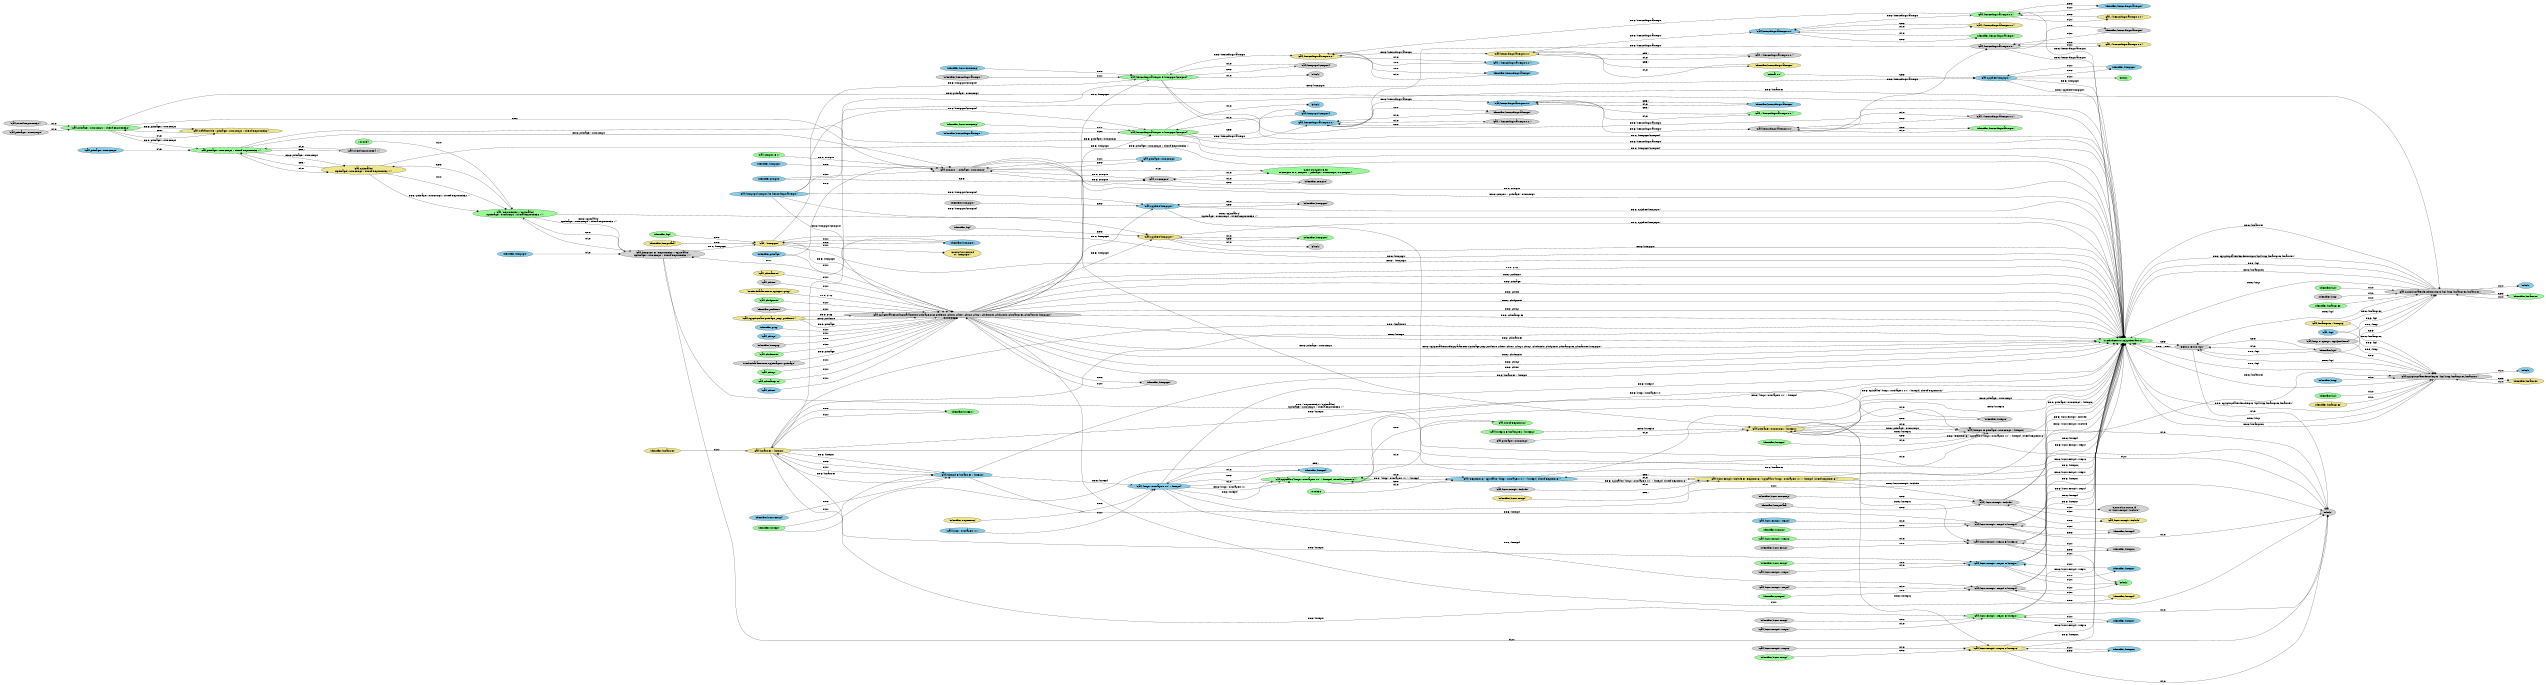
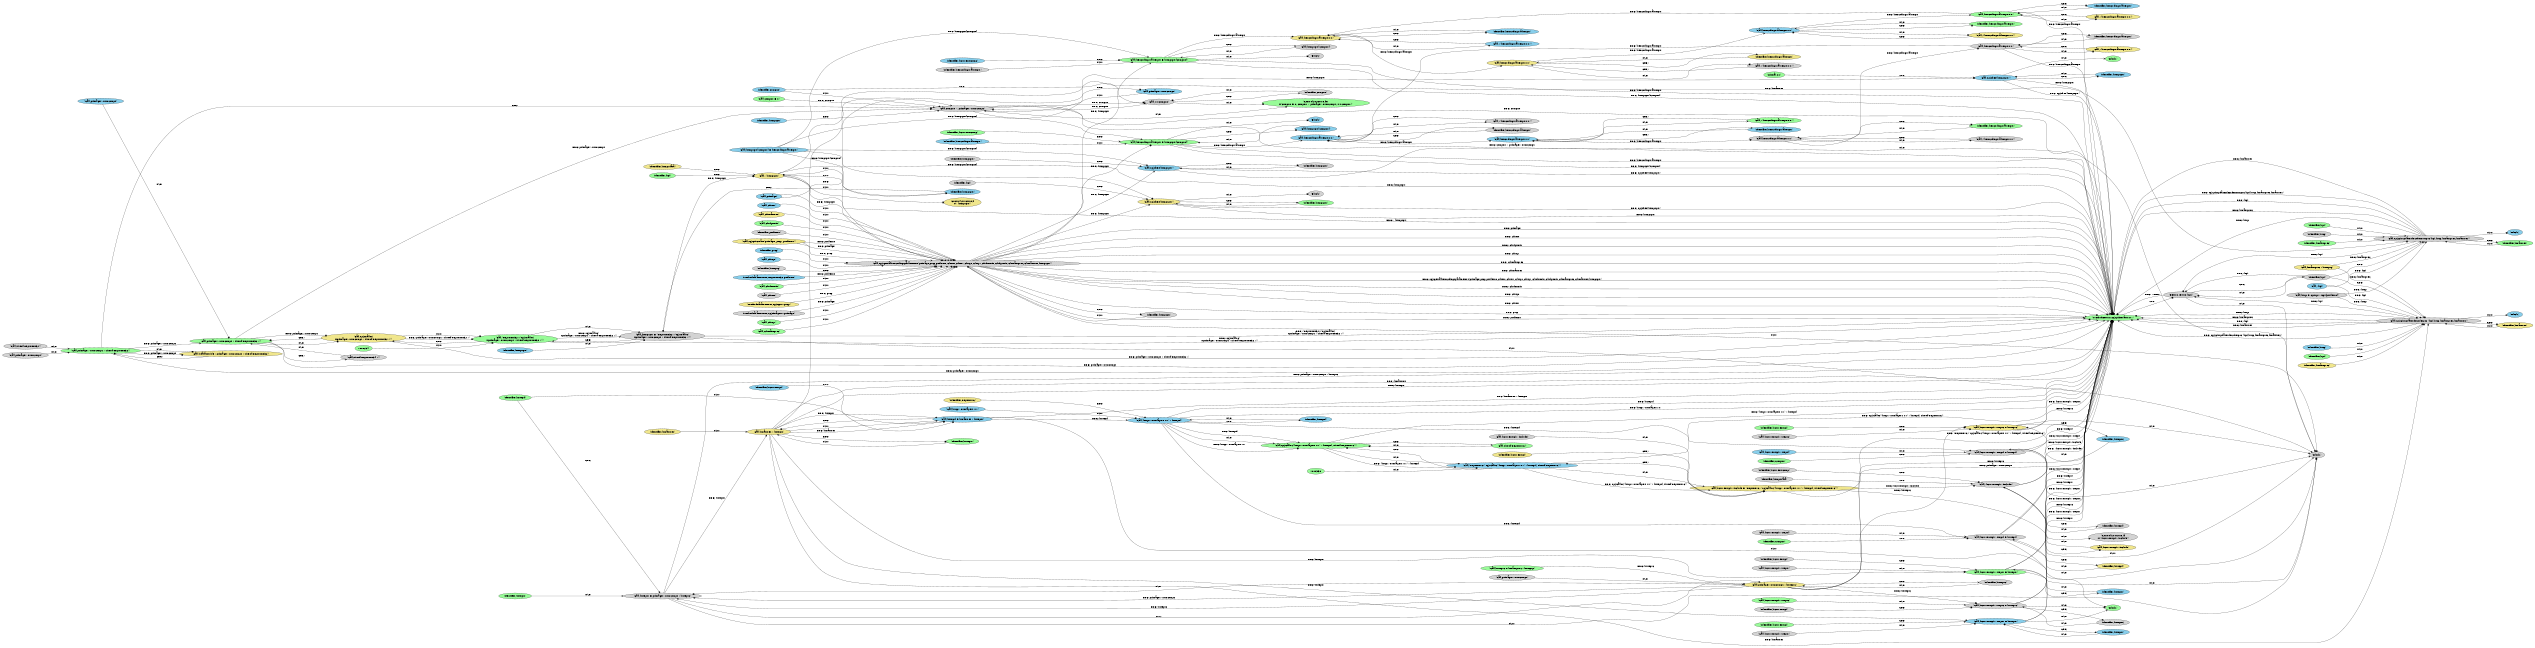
(769, 254) -> (769, 196)
none -> (769, 278)
(1306, 362) -> none
(1352, 414) -> (715, 515)
